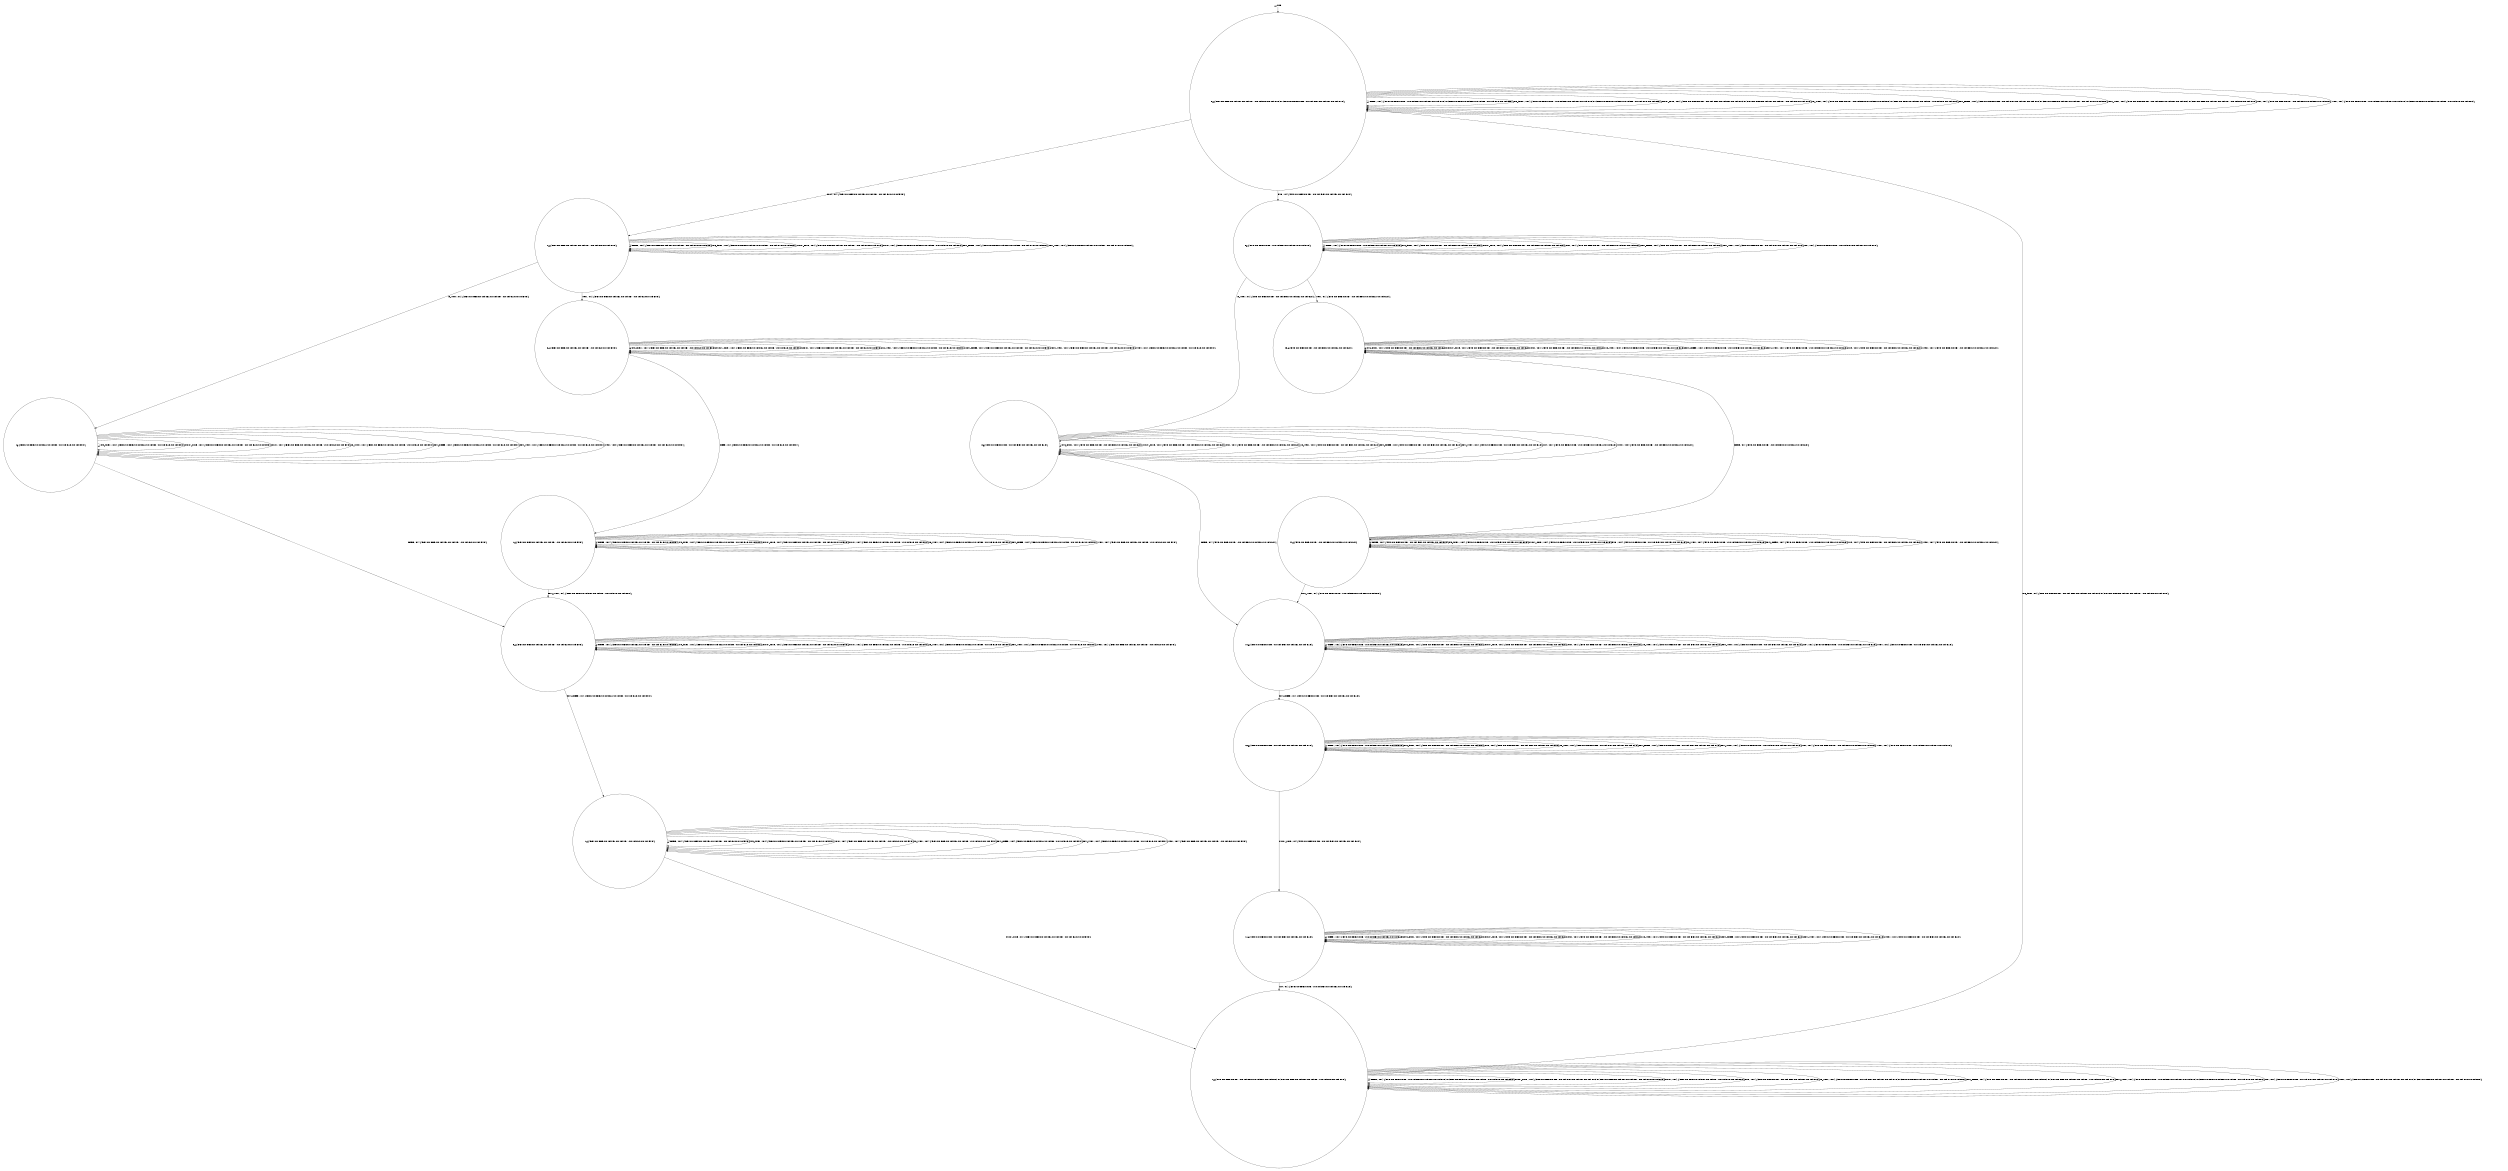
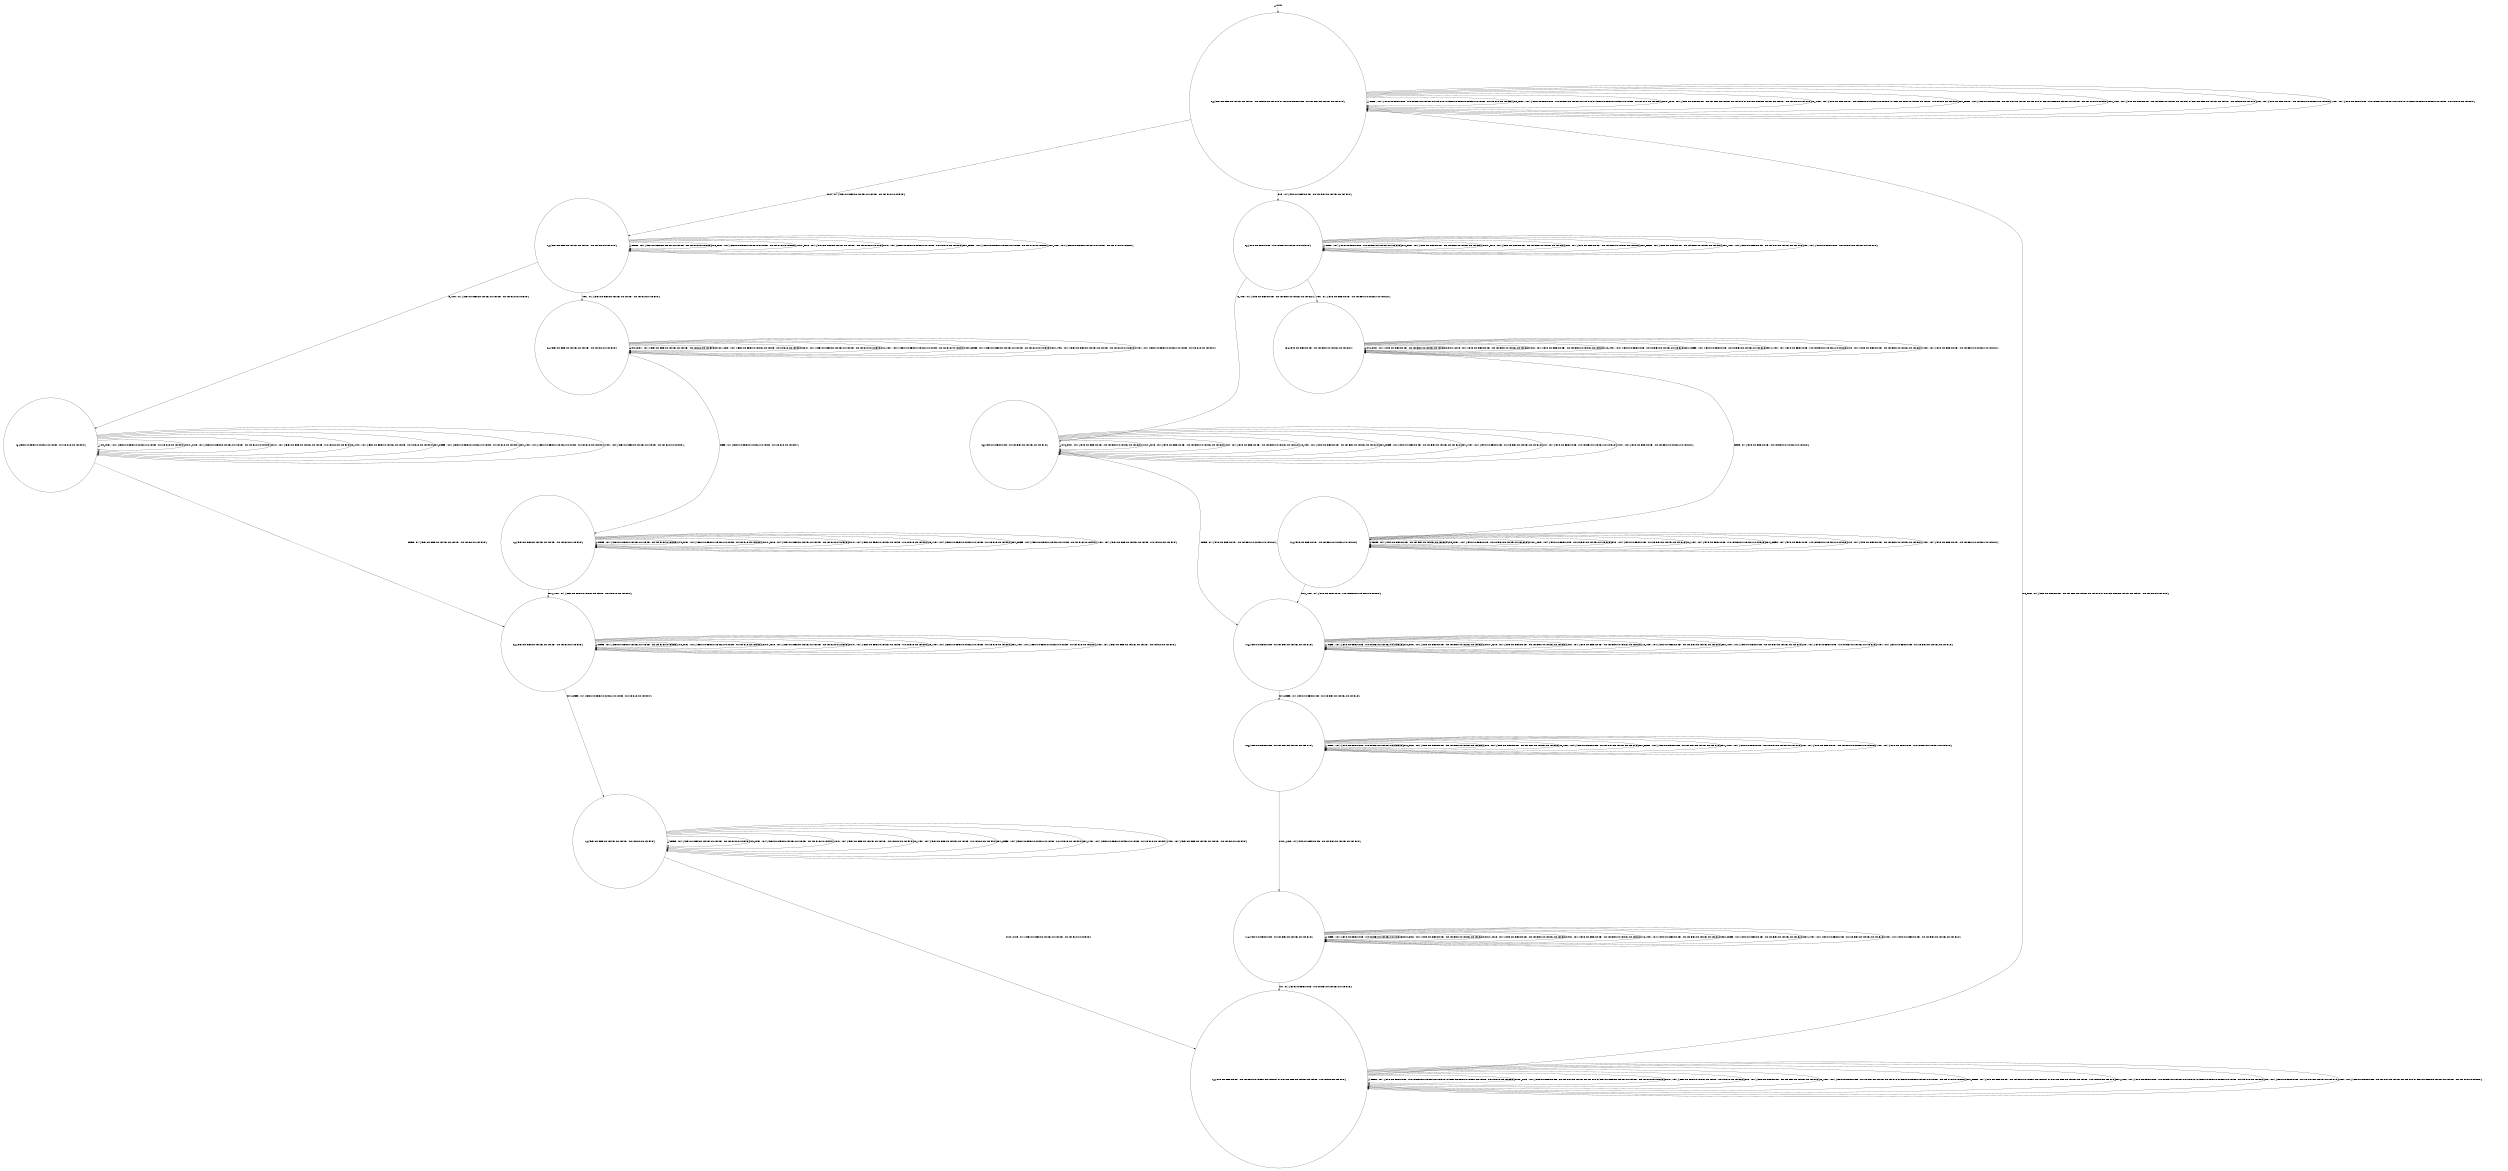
(1278, 5) -> (1278, 5)
